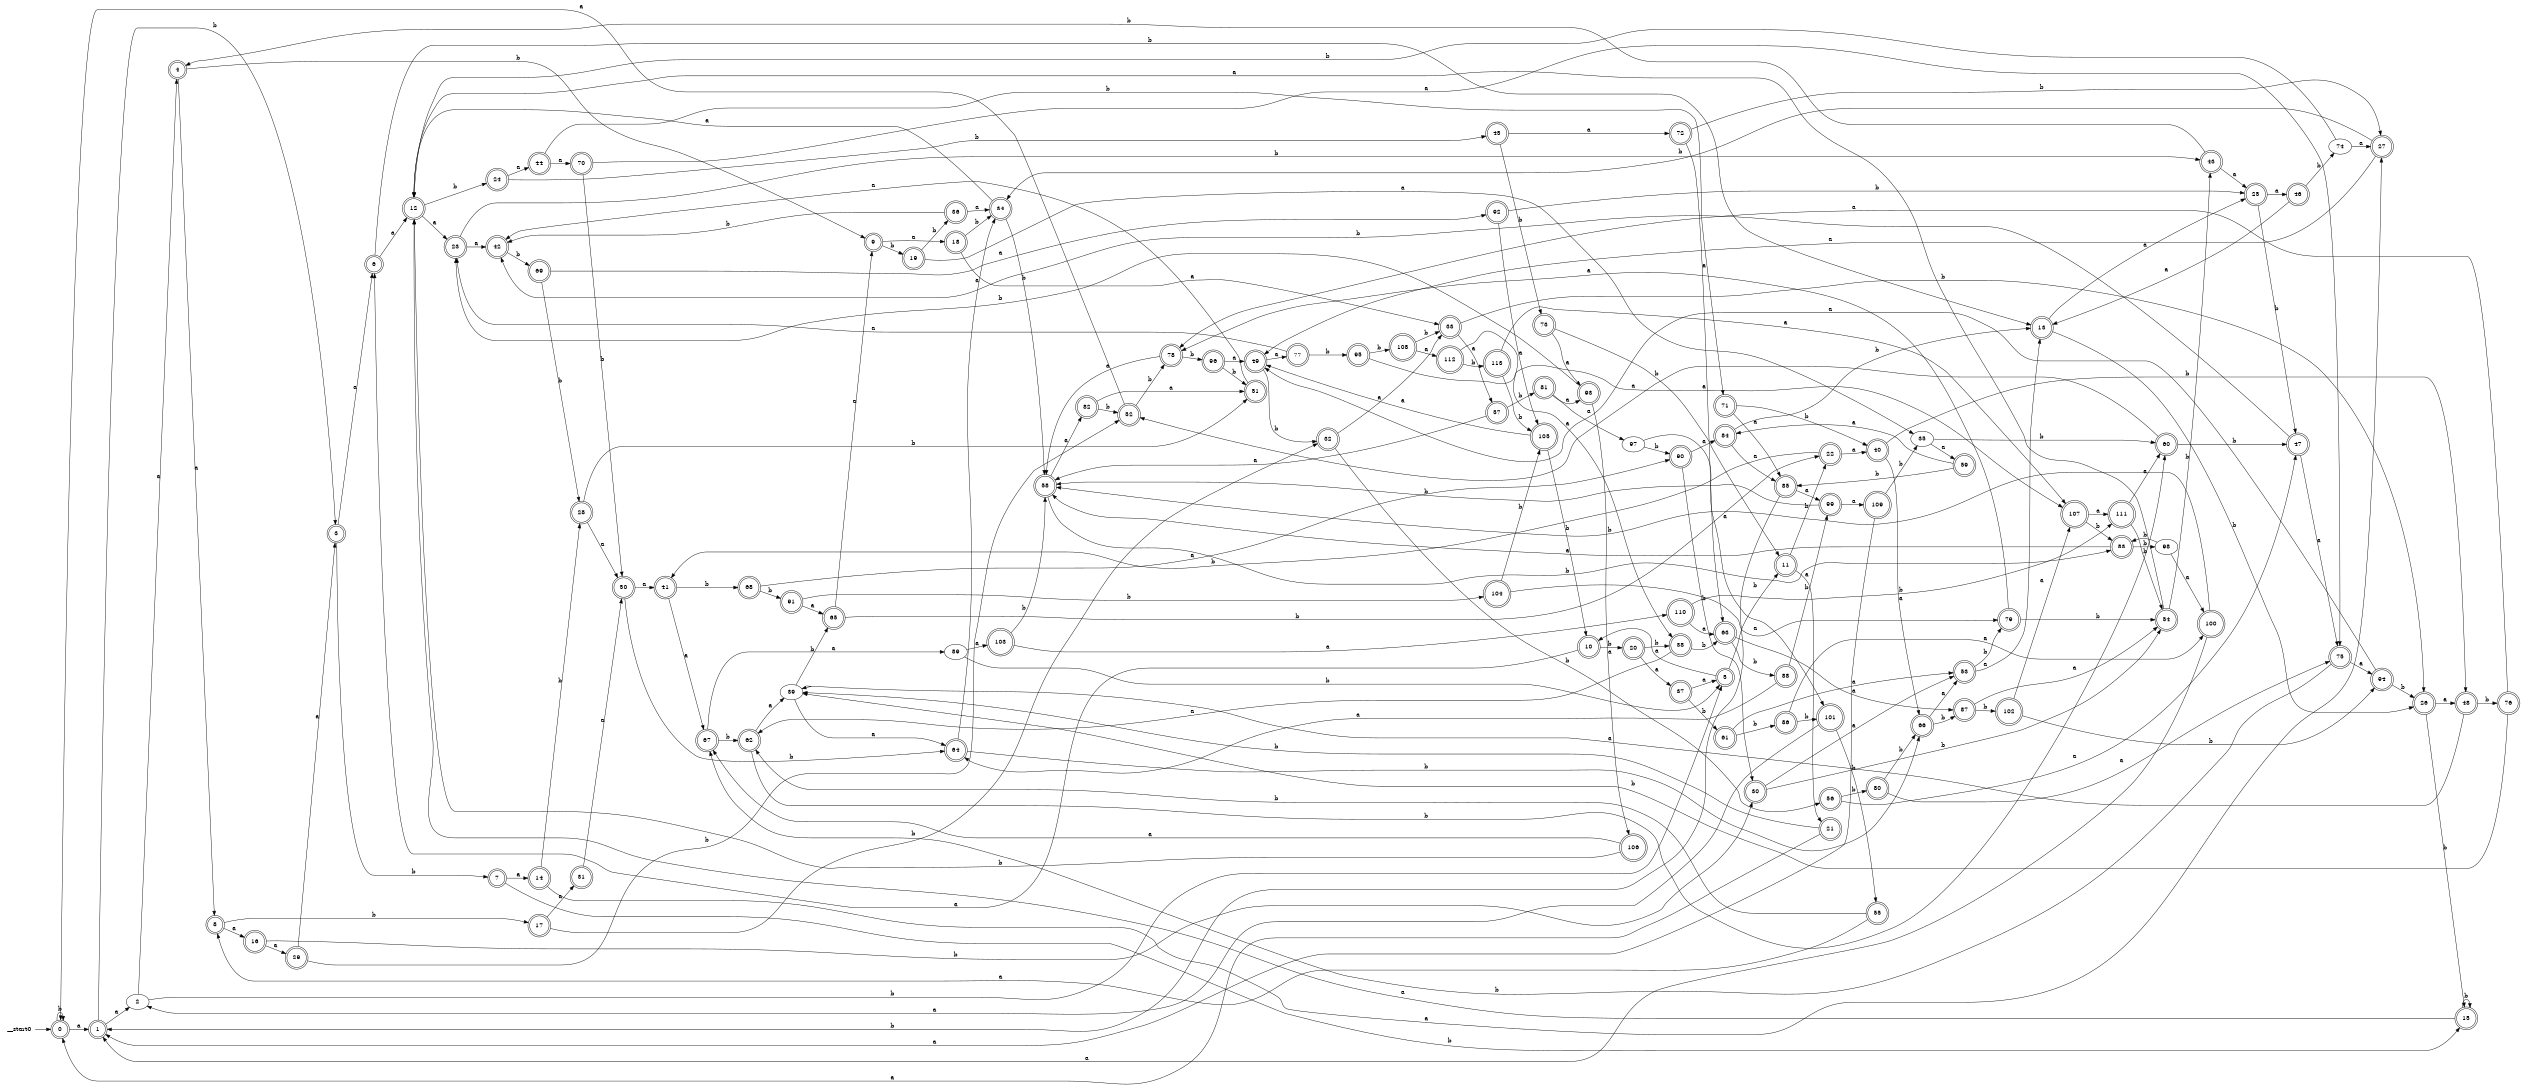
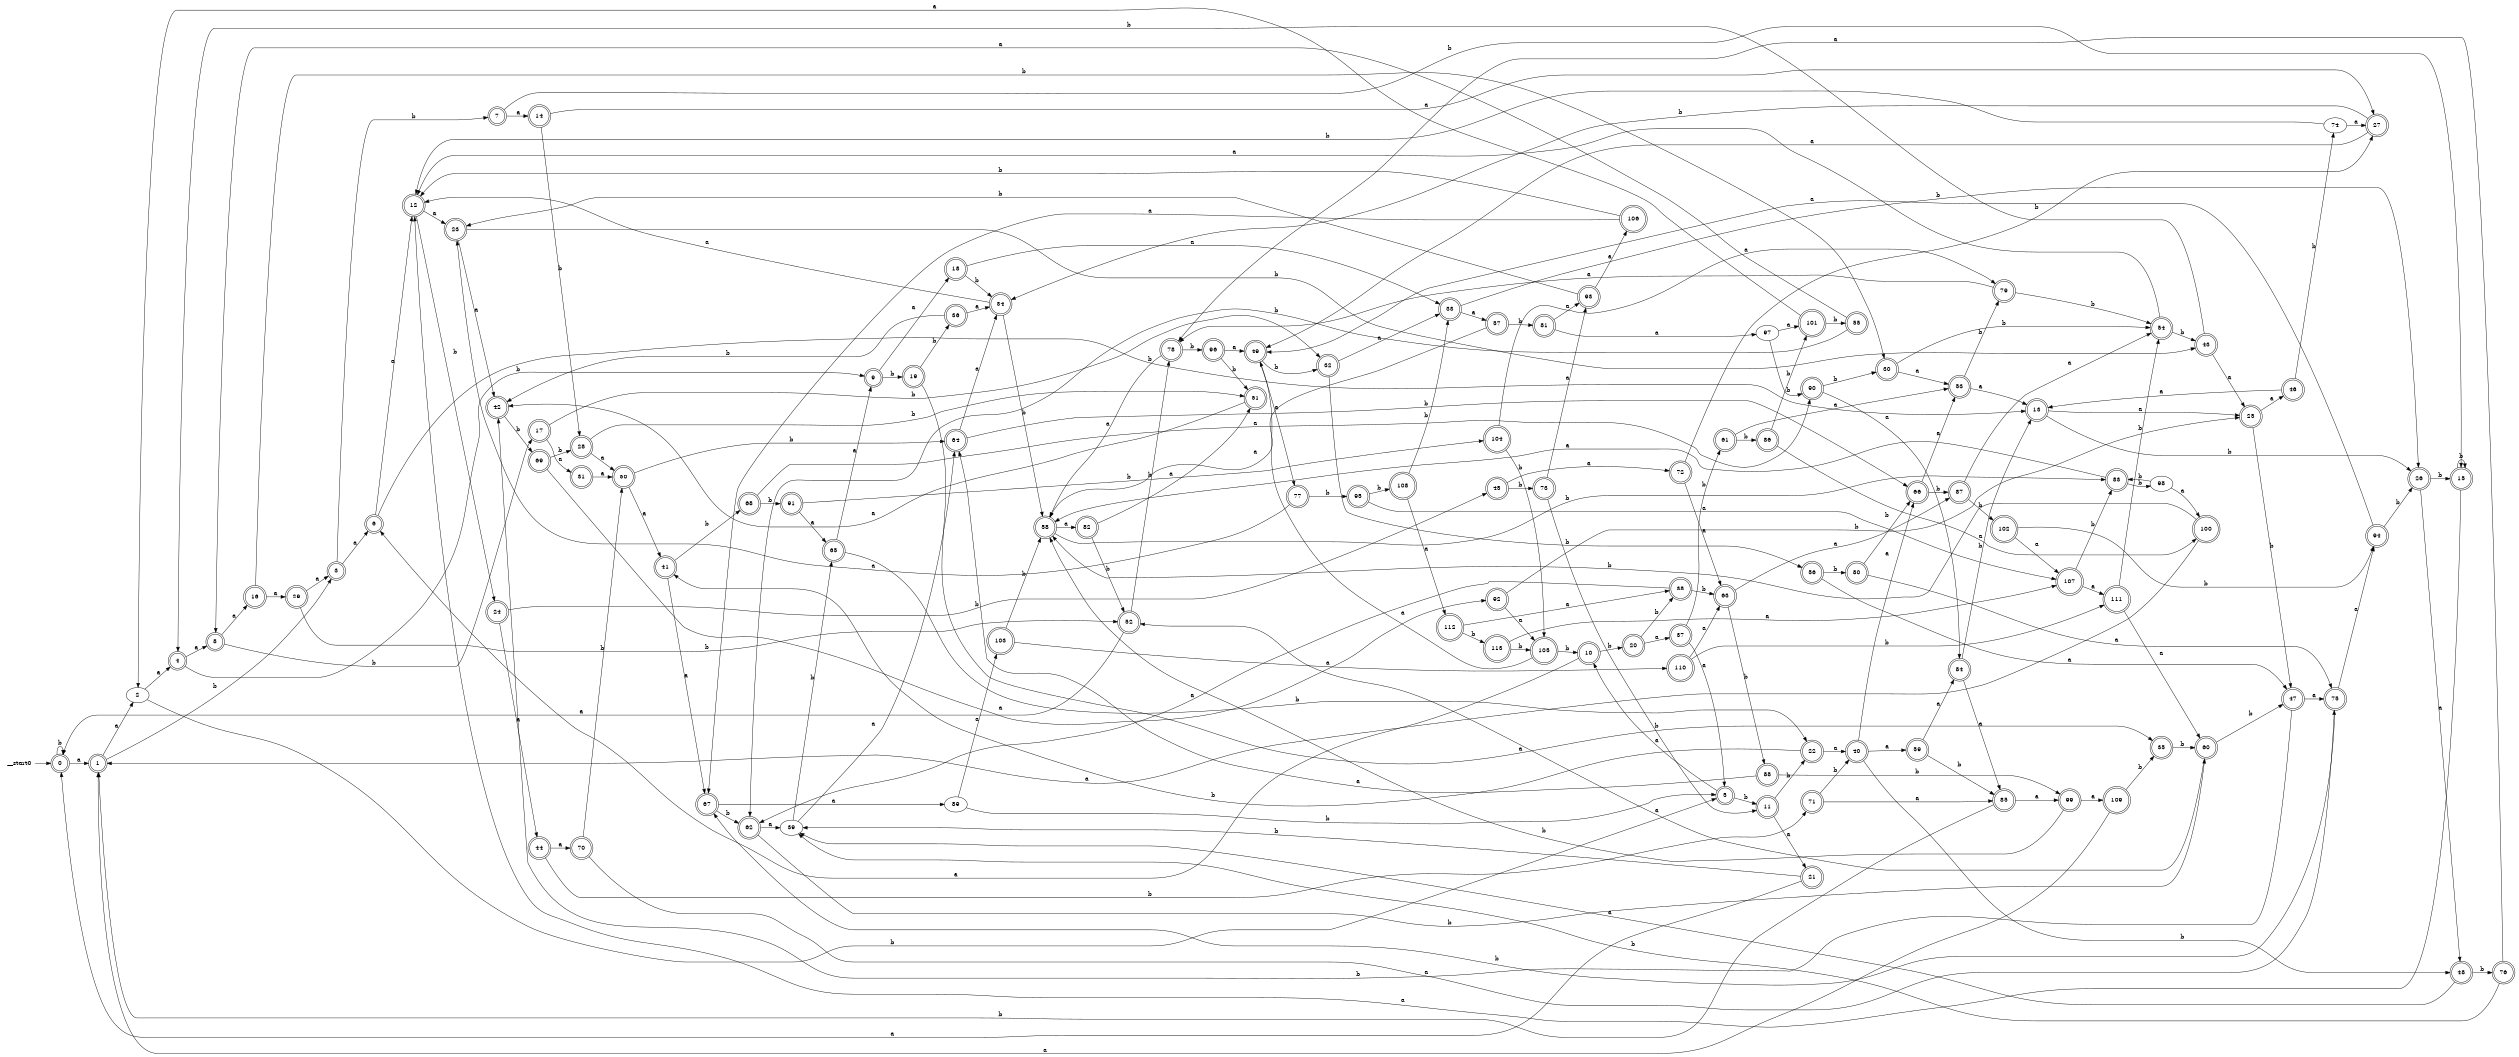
(1922, 439) -> (2161, 748)
(1941, 451) -> (1885, 751)
